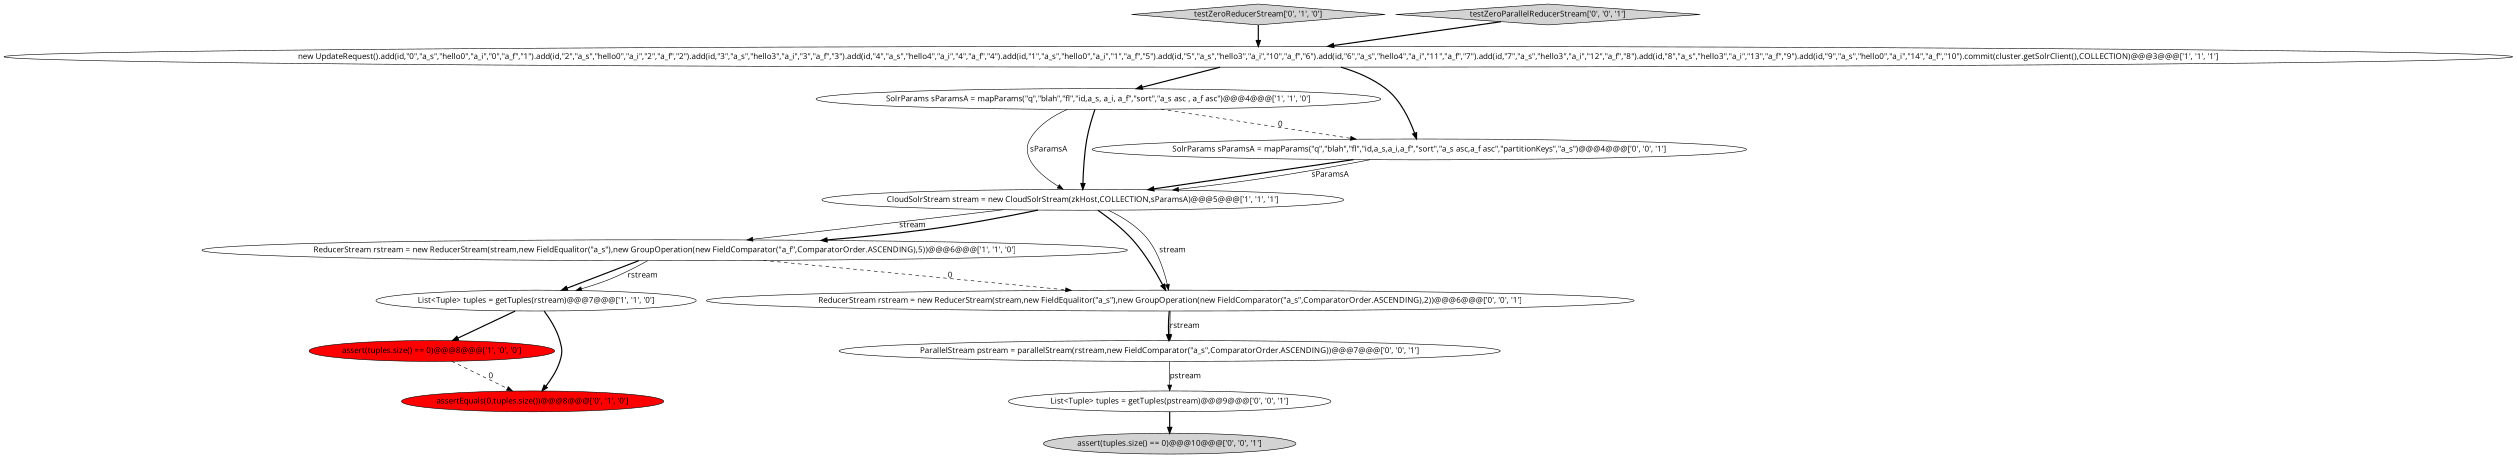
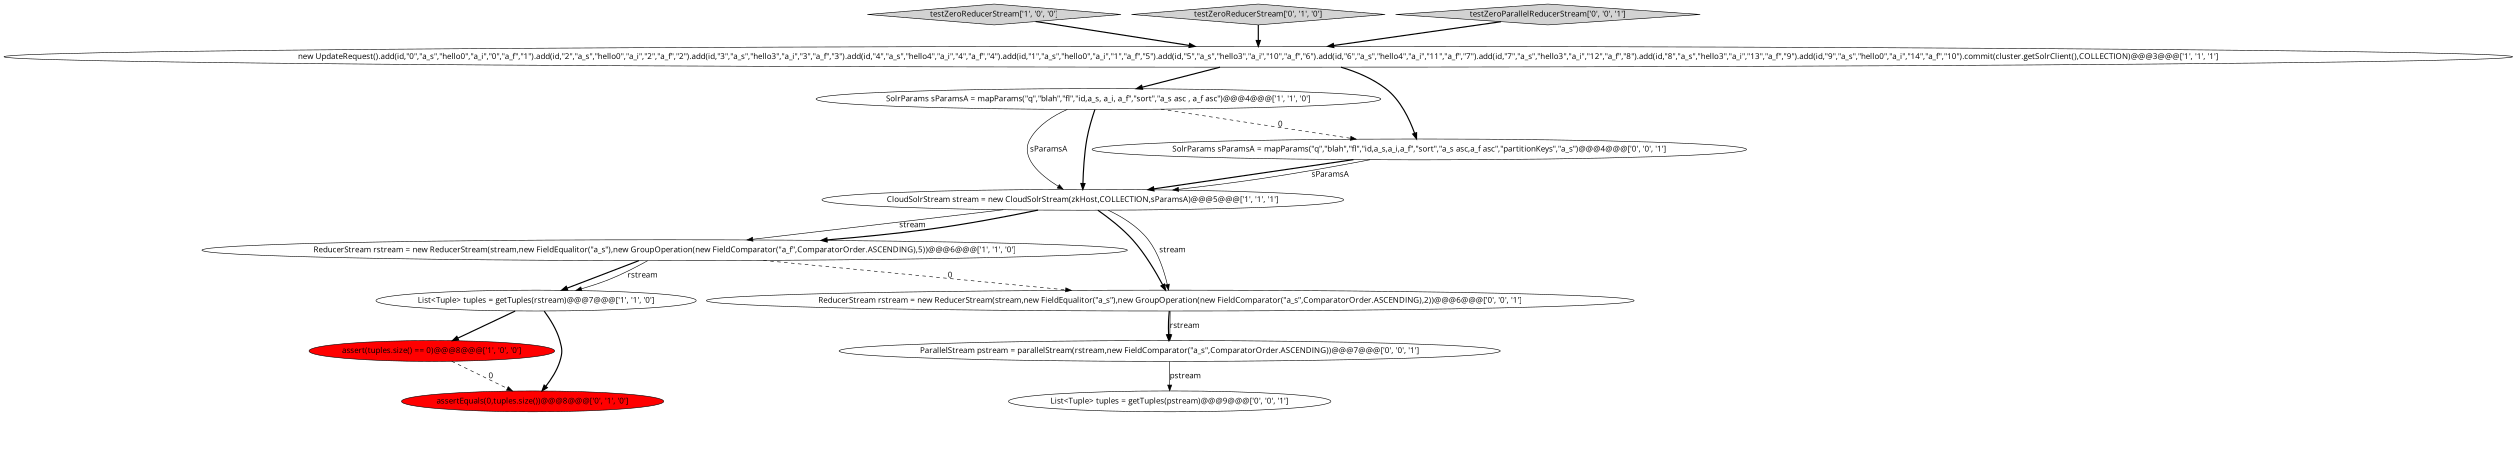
none -> (994, 14)
(1170, 444) -> none
